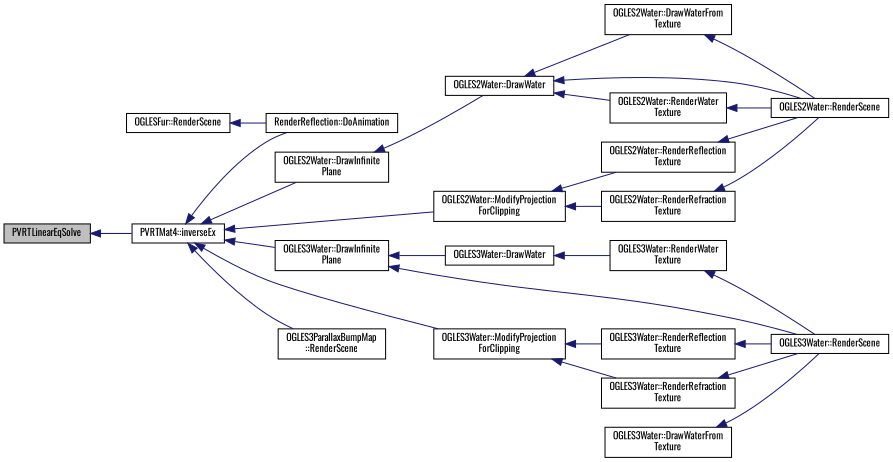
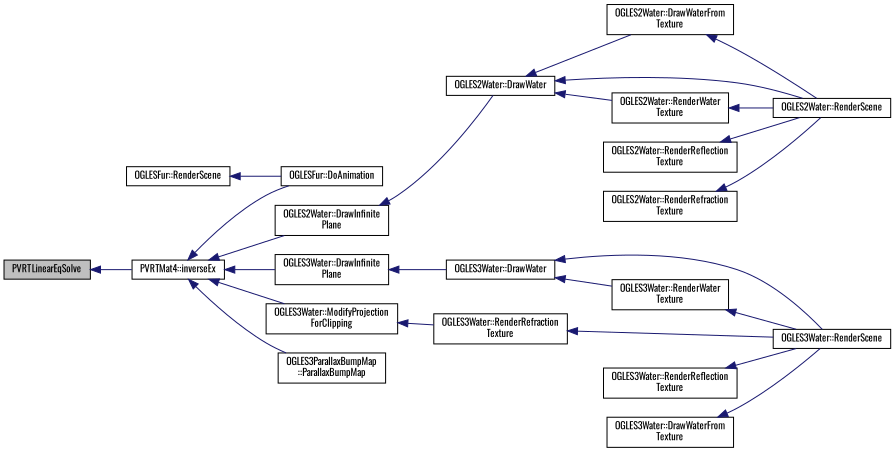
(332, 123) -> (332, 176)
(500, 206) -> none
(599, 297) -> (704, 261)
(332, 344) -> (332, 368)
(588, 344) -> none
